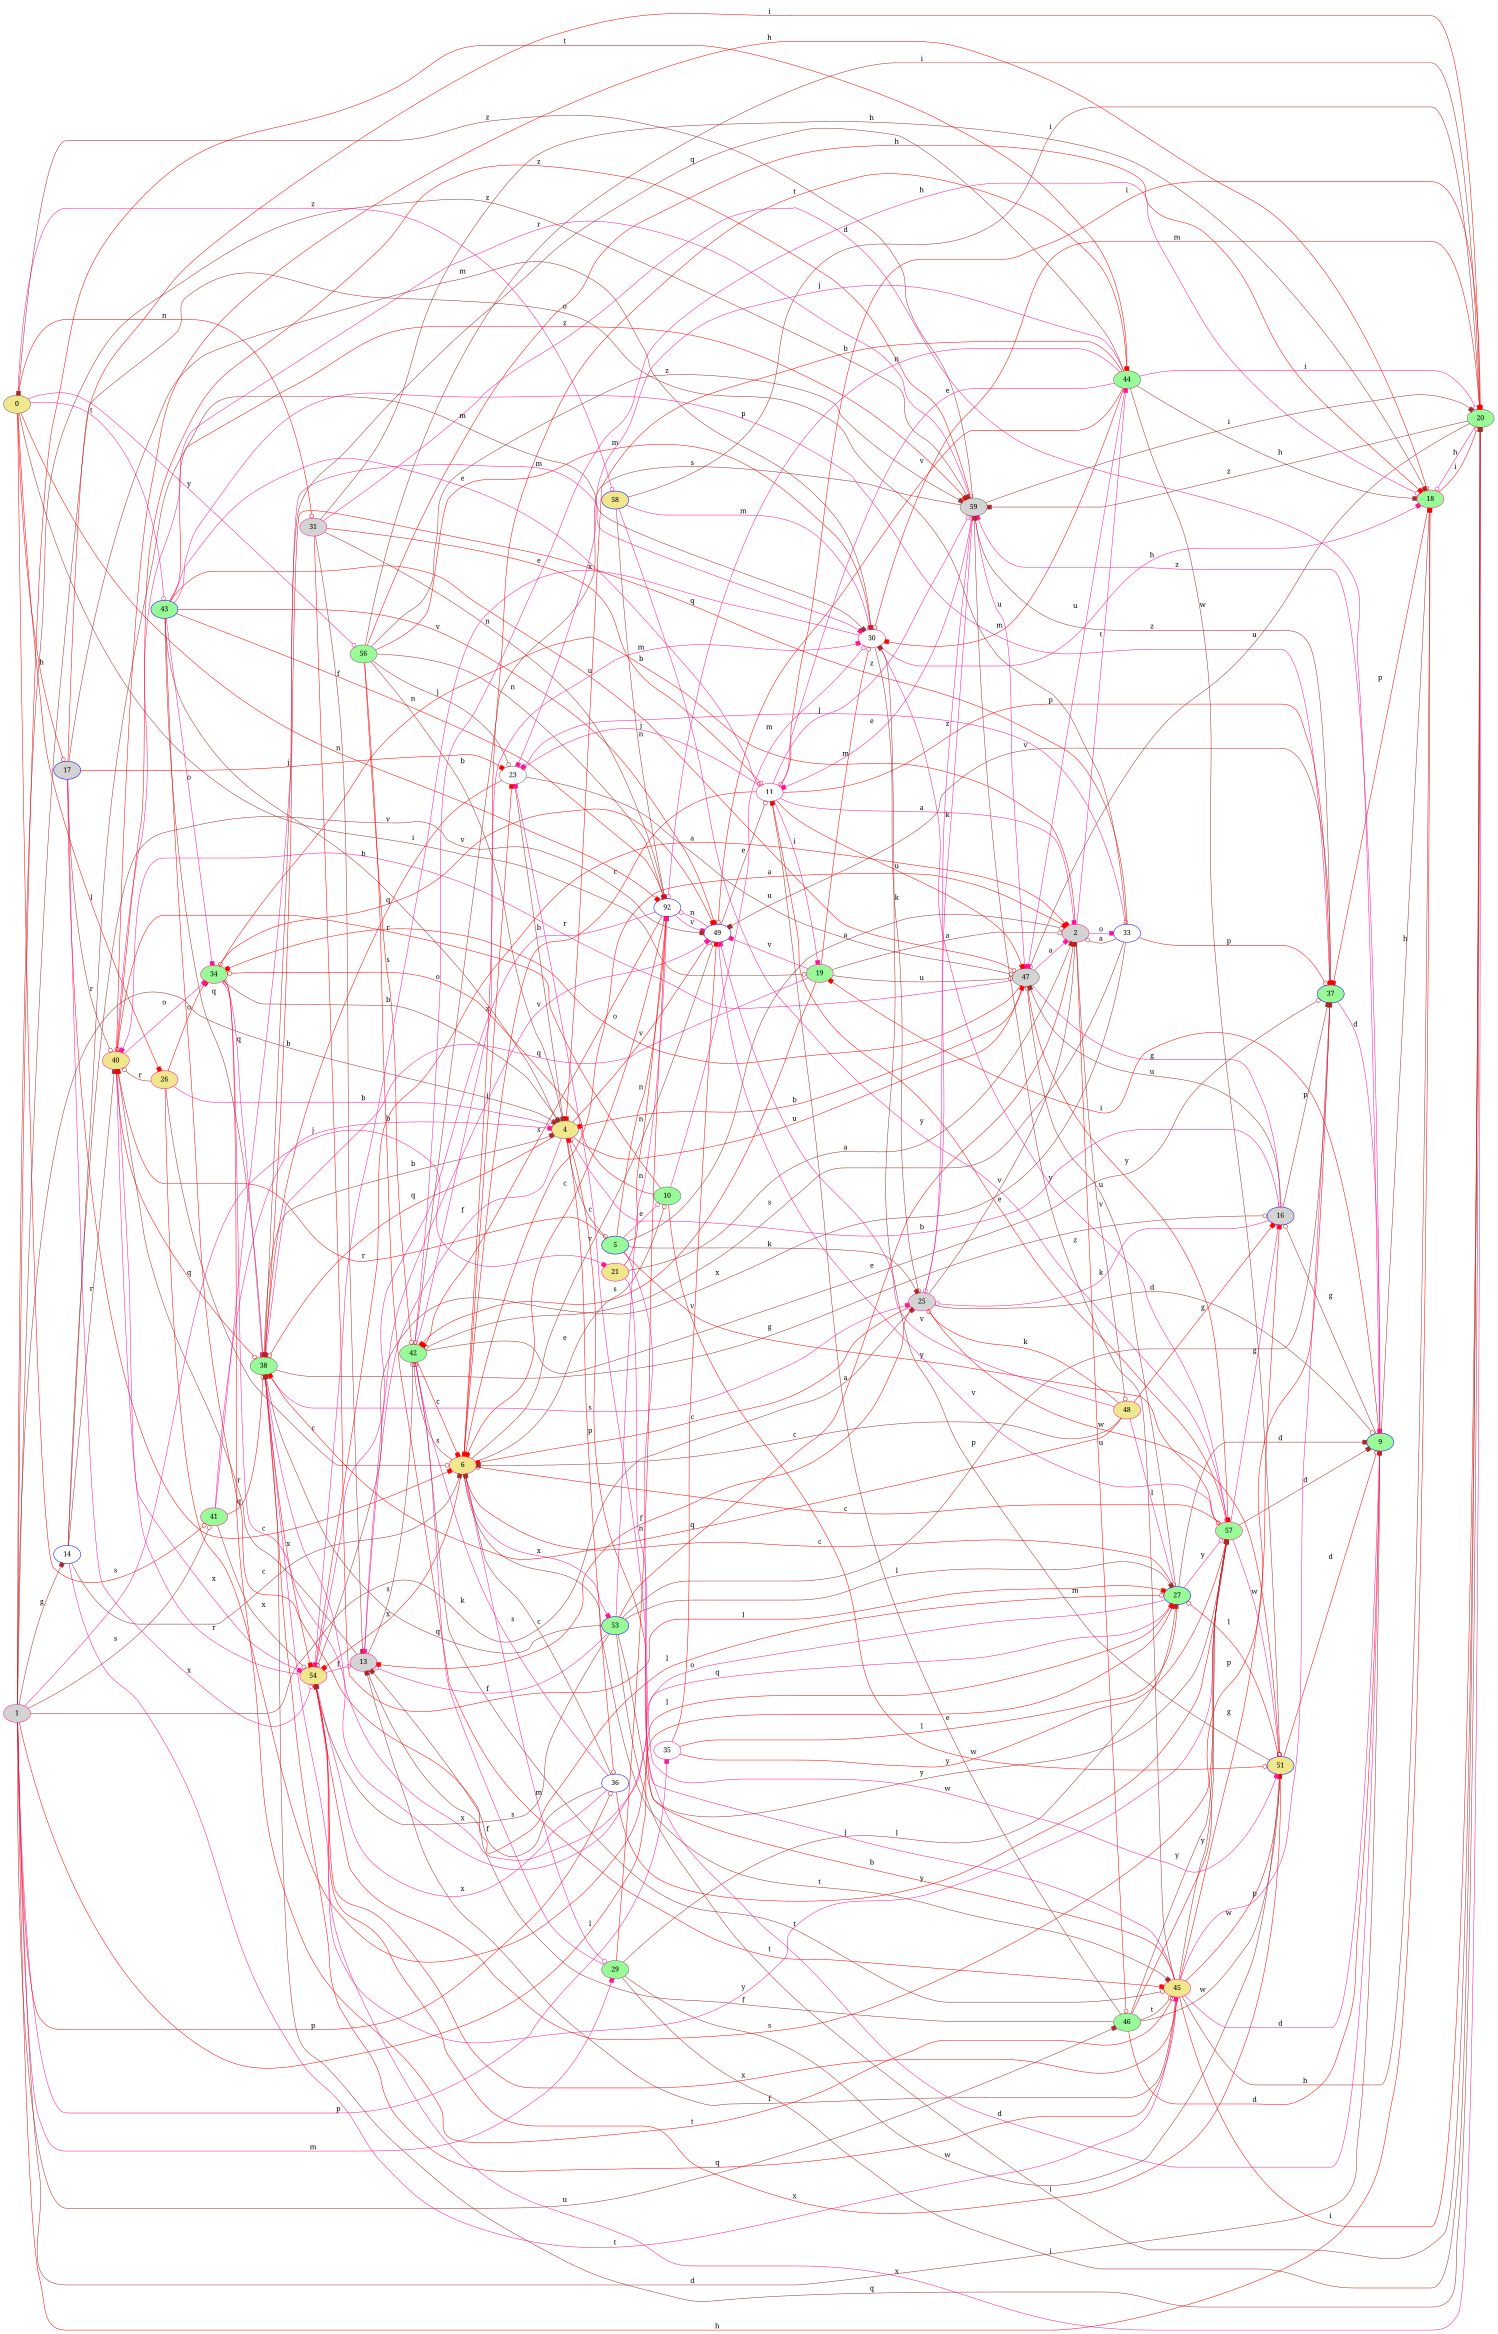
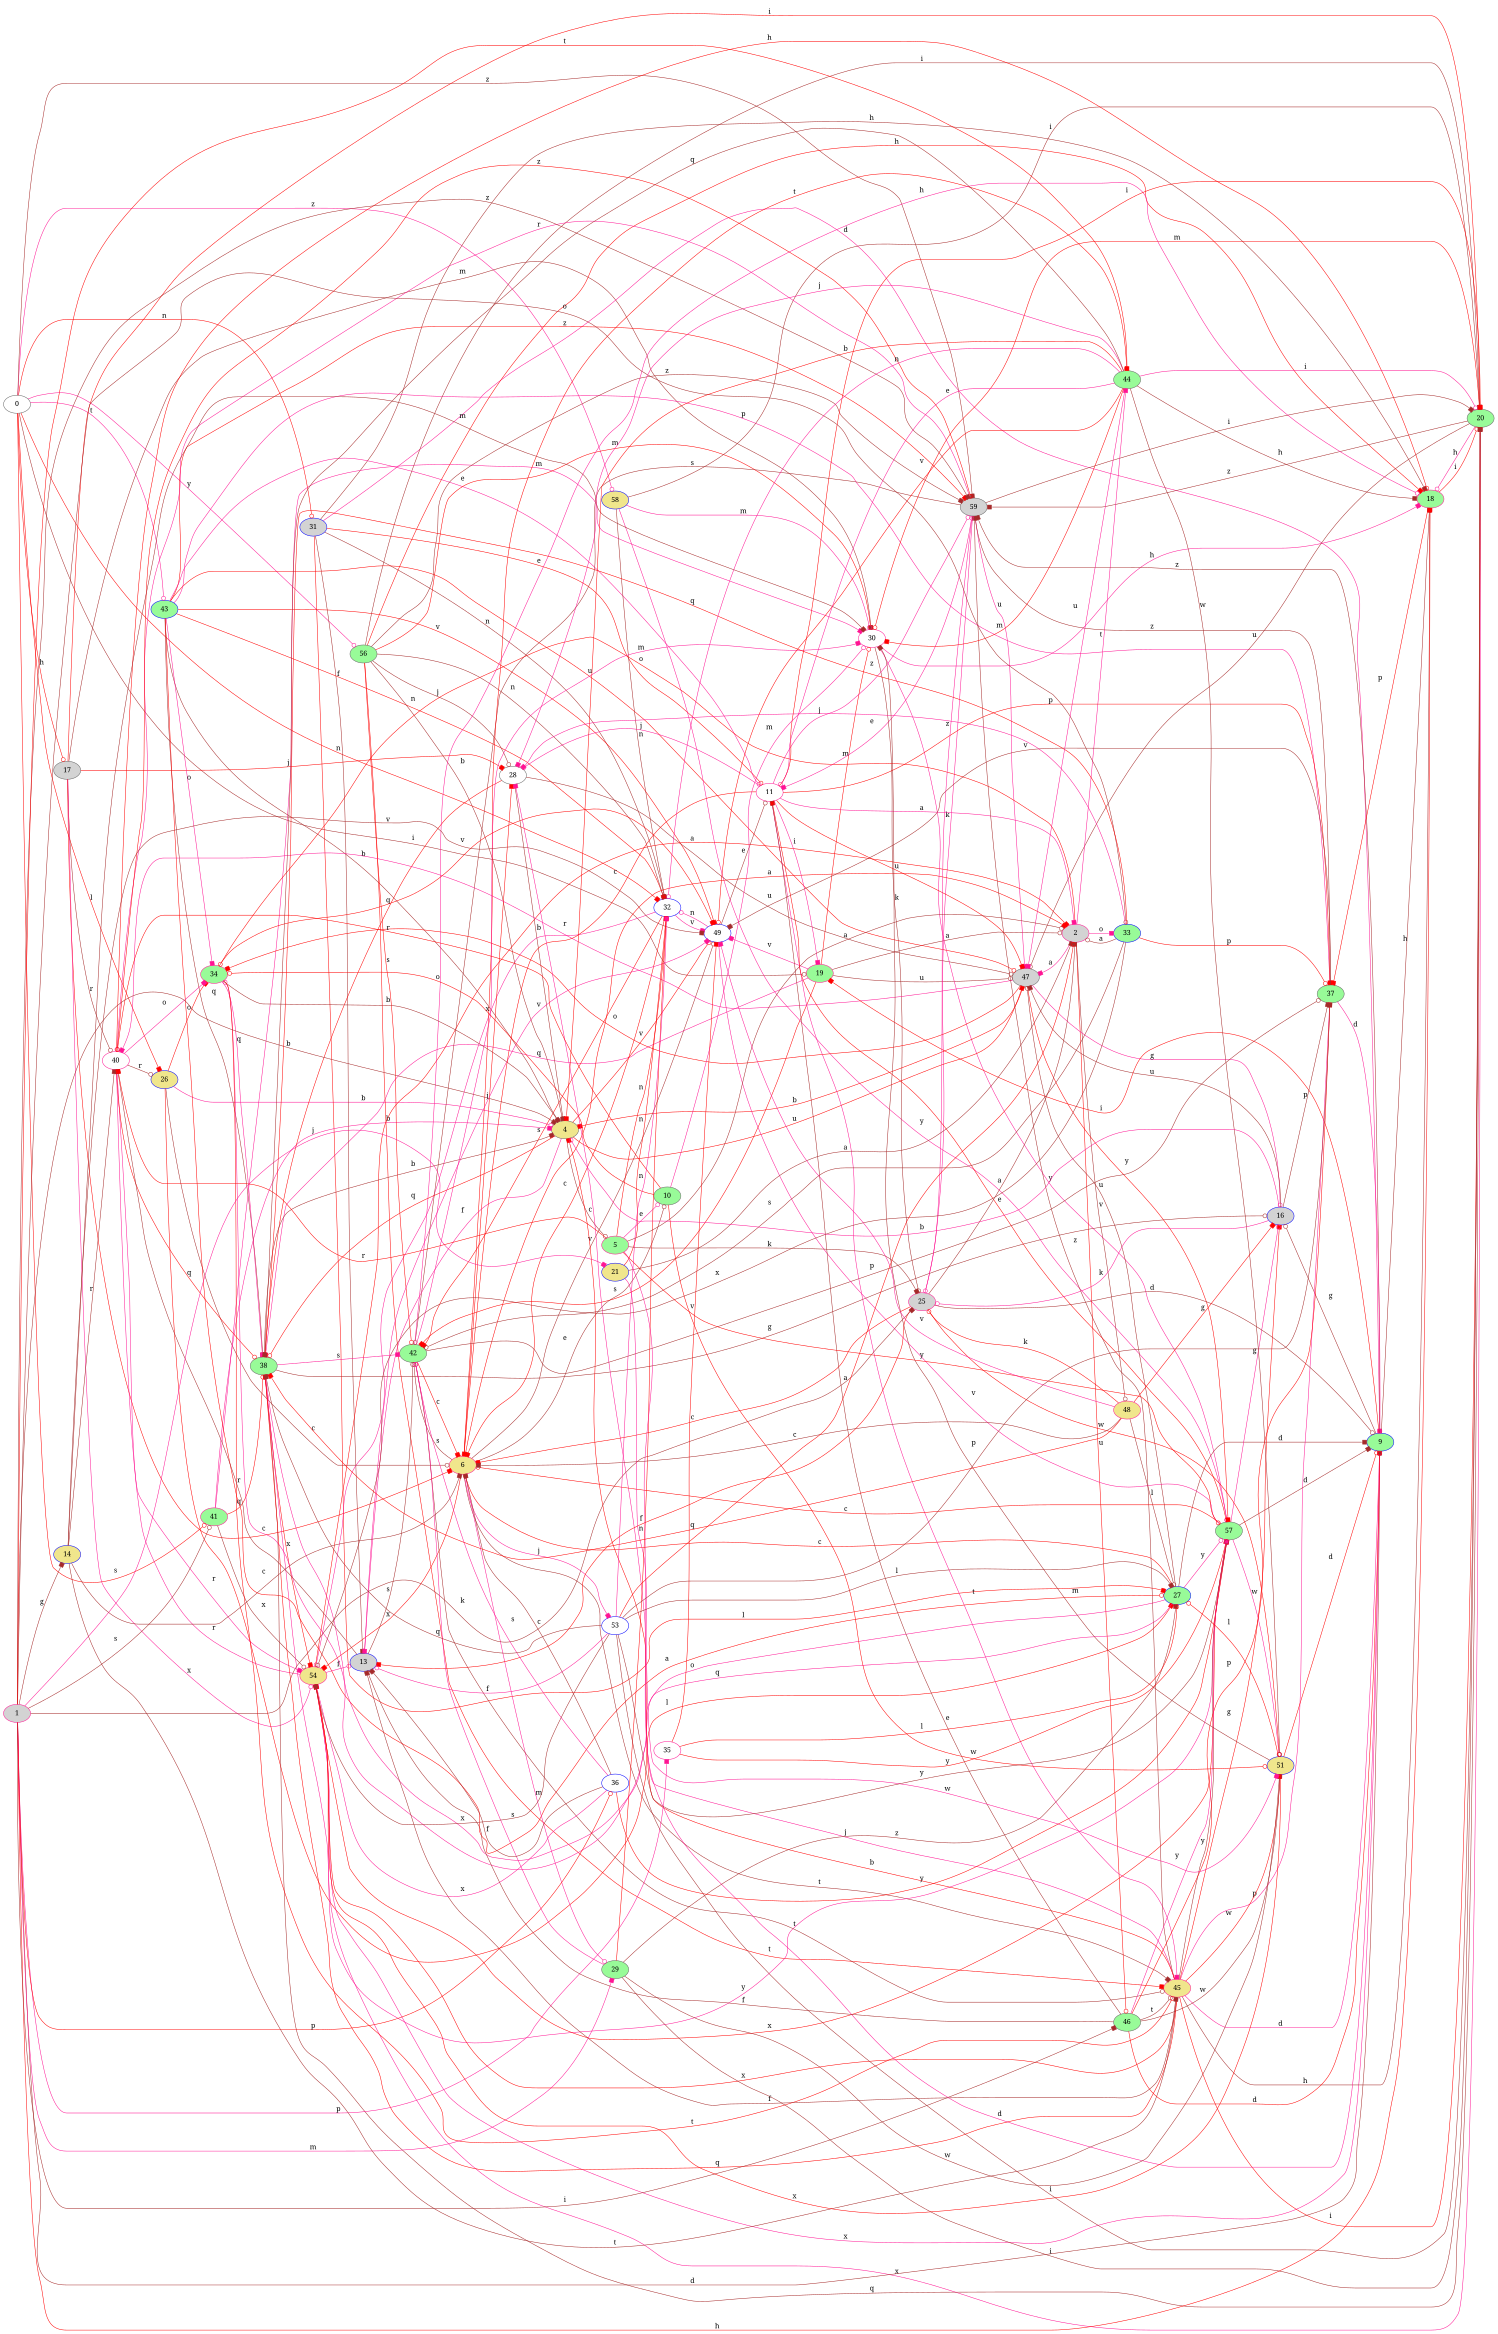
(499, 120) -> (489, 83)
(17, 404) -> (17, 404)
(313, 527) -> (313, 527)
(1353, 657) -> (1353, 657)
(641, 659) -> (641, 659)
(67, 770) -> (67, 770)
(513, 775) -> (513, 775)
(667, 908) -> (667, 908)
(1127, 933) -> (1127, 933)
(409, 939) -> (1033, 2244)
(1049, 957) -> (1060, 959)
(1331, 994) -> (1331, 994)
(116, 1061) -> (116, 1061)
(138, 1079) -> (138, 1069)
(164, 1080) -> (164, 1080)
(1000, 1181) -> (1000, 1181)
(615, 1245) -> (615, 1245)
(872, 1266) -> (872, 1266)
(615, 1272) -> (615, 1272)
(574, 1411) -> (336, 1360)
none -> (902, 1453)
(589, 1454) -> none
(1152, 1501) -> (1152, 1501)
(1229, 1531) -> (1229, 1531)
(539, 1551) -> (539, 1551)
(67, 1554) -> (67, 1554)
(214, 1579) -> (214, 1579)
(615, 1626) -> (615, 1626)
(667, 1659) -> (667, 1659)
(364, 1662) -> (364, 1662)
(897, 1833) -> (897, 1833)
(1202, 1833) -> (1202, 1833)
(547, 1976) -> none
(770, 2026) -> (770, 2026)
(565, 2200) -> (565, 2200)
(481, 2229) -> (481, 2229)
